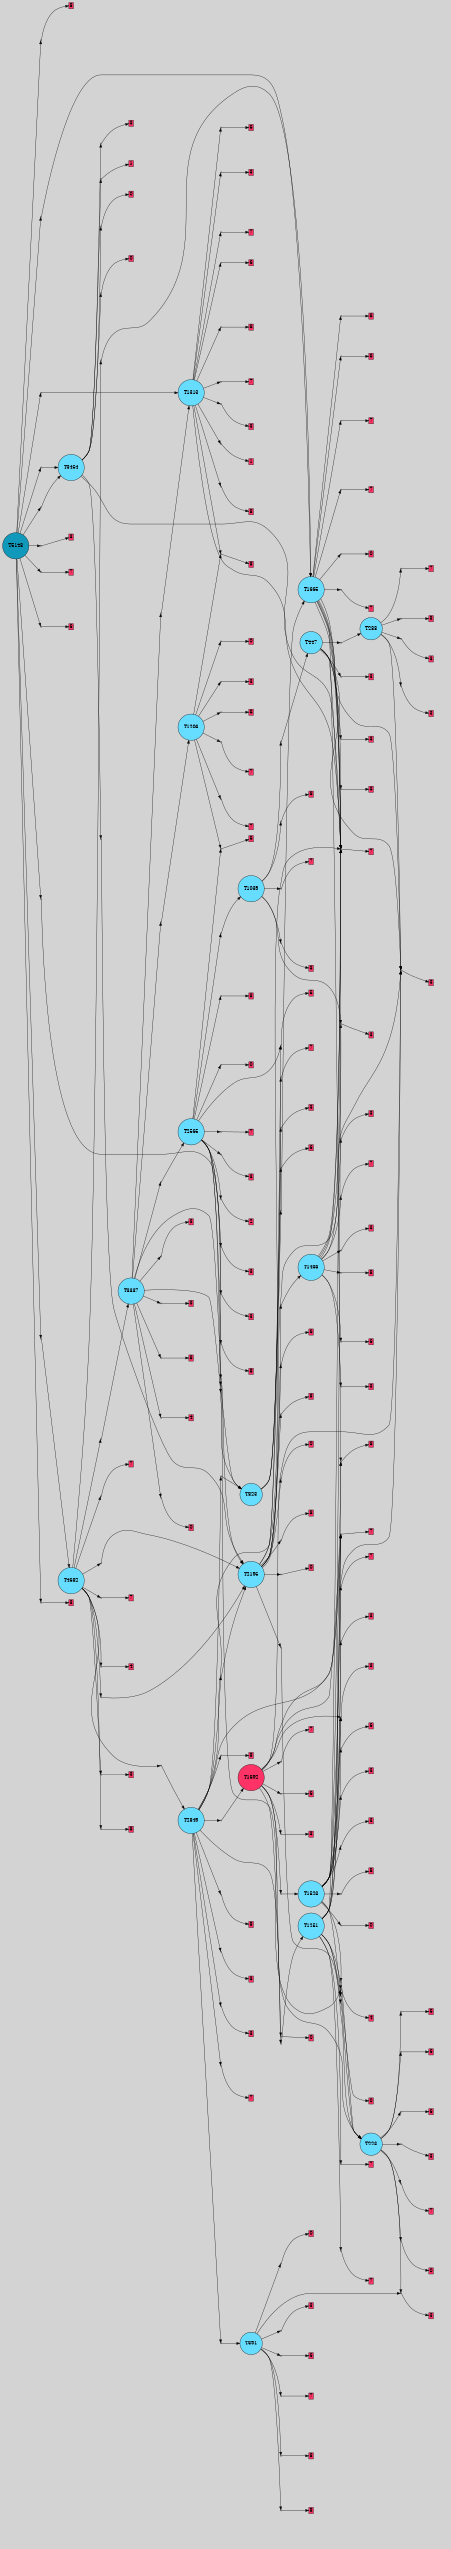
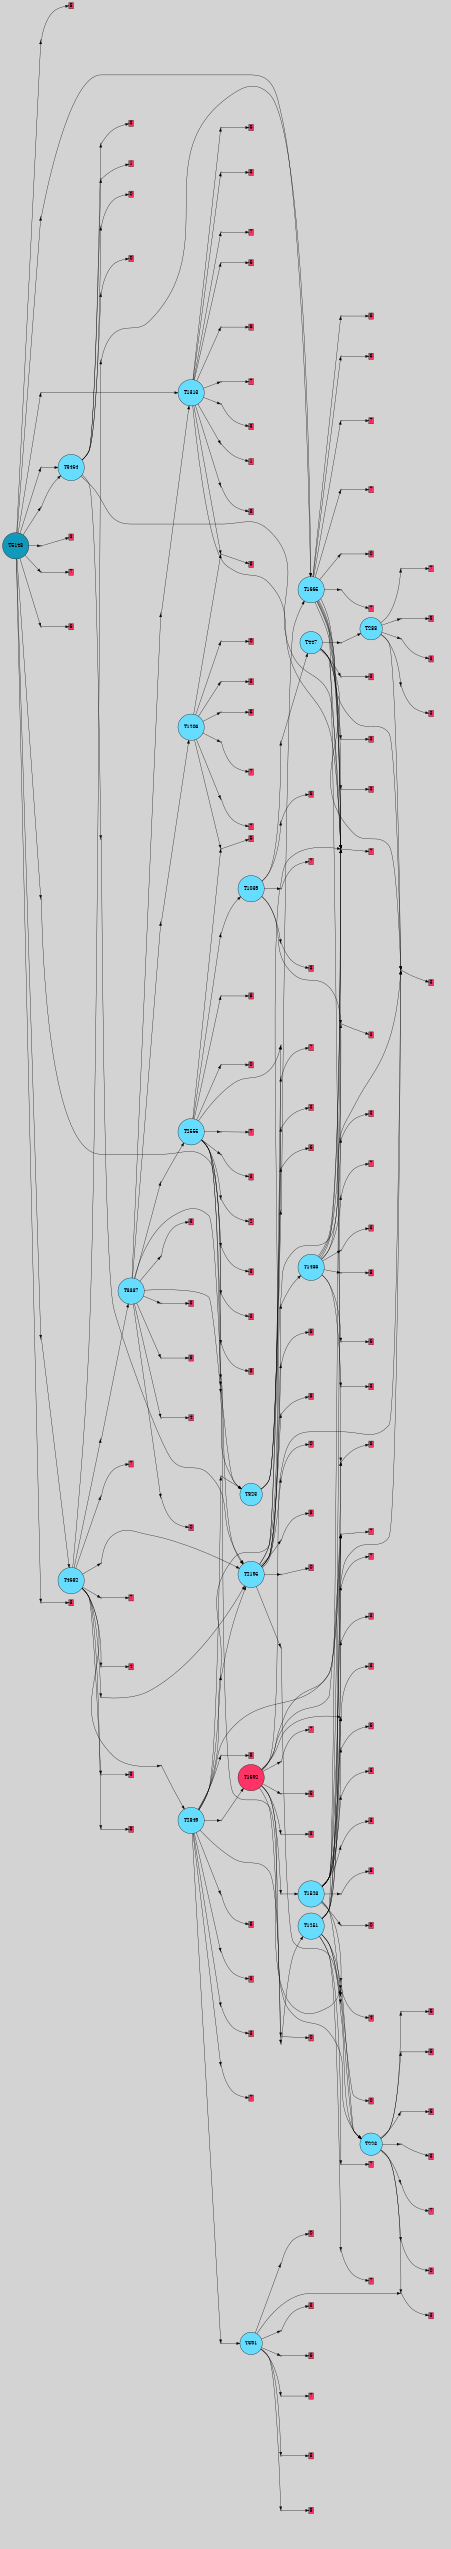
(311, 993) -> none
(191, 1132) -> (191, 1132)
